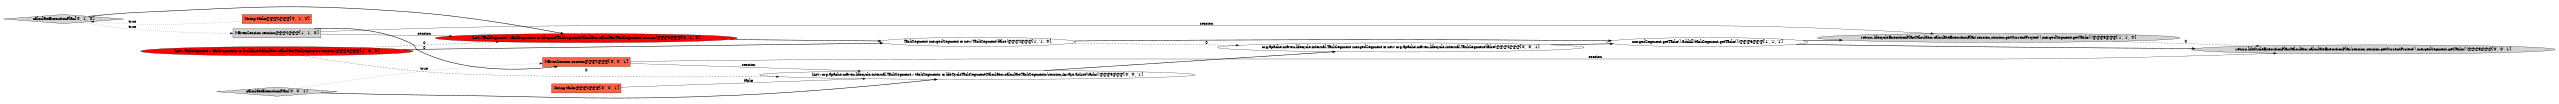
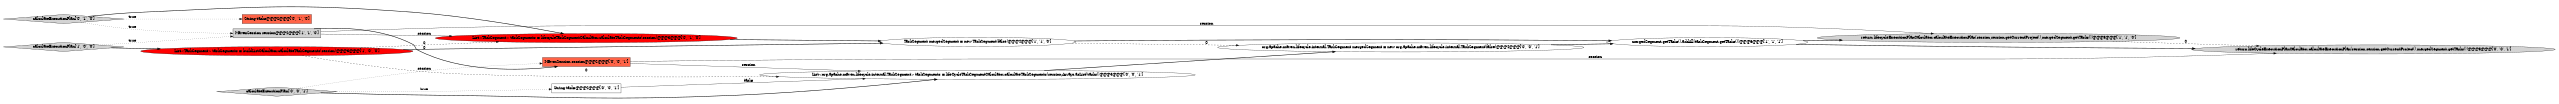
(168, 24) -> (182, 19)
none -> (64, 47)
(424, 69) -> (424, 69)
(586, 88) -> (586, 88)
none -> (442, 91)
